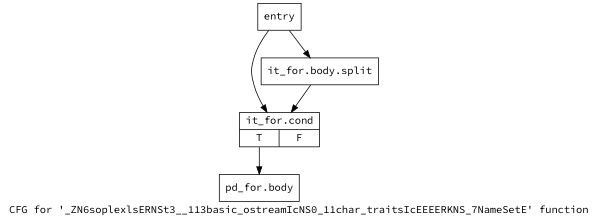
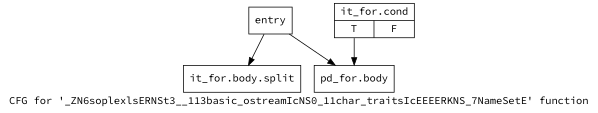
(252, 67) -> (309, 47)
(303, 96) -> none
